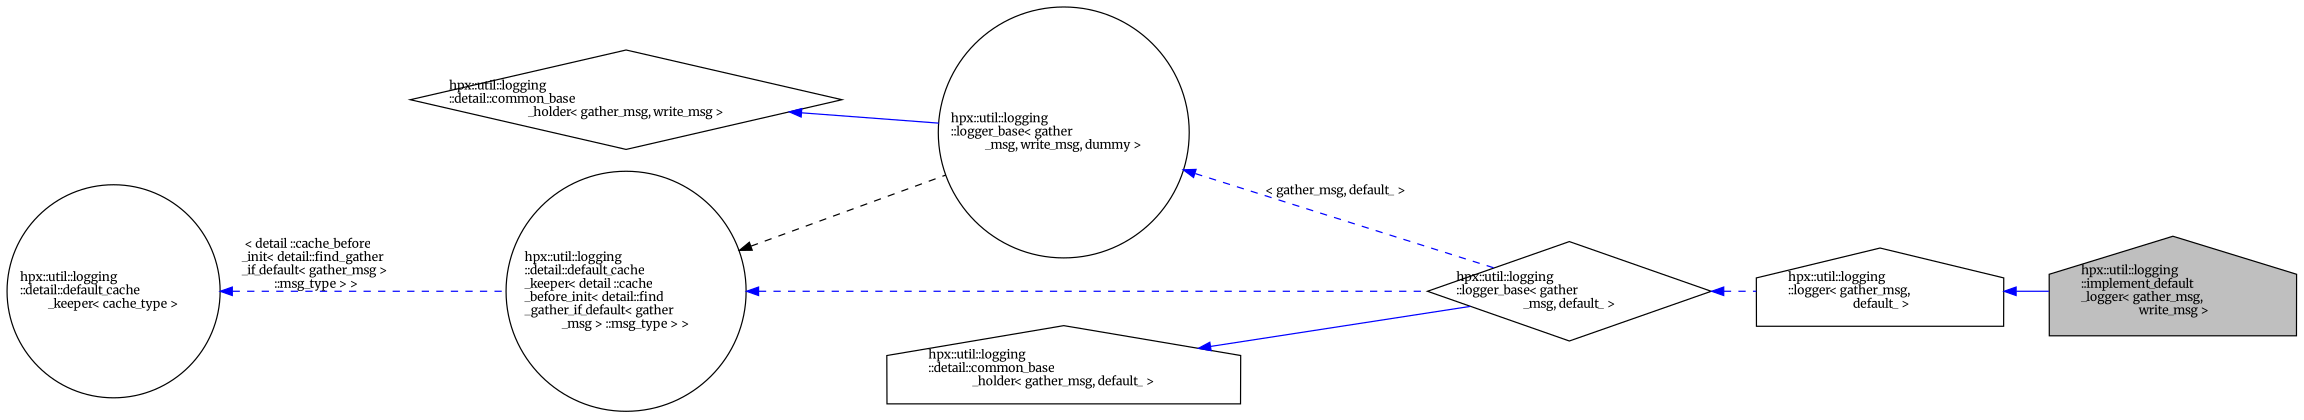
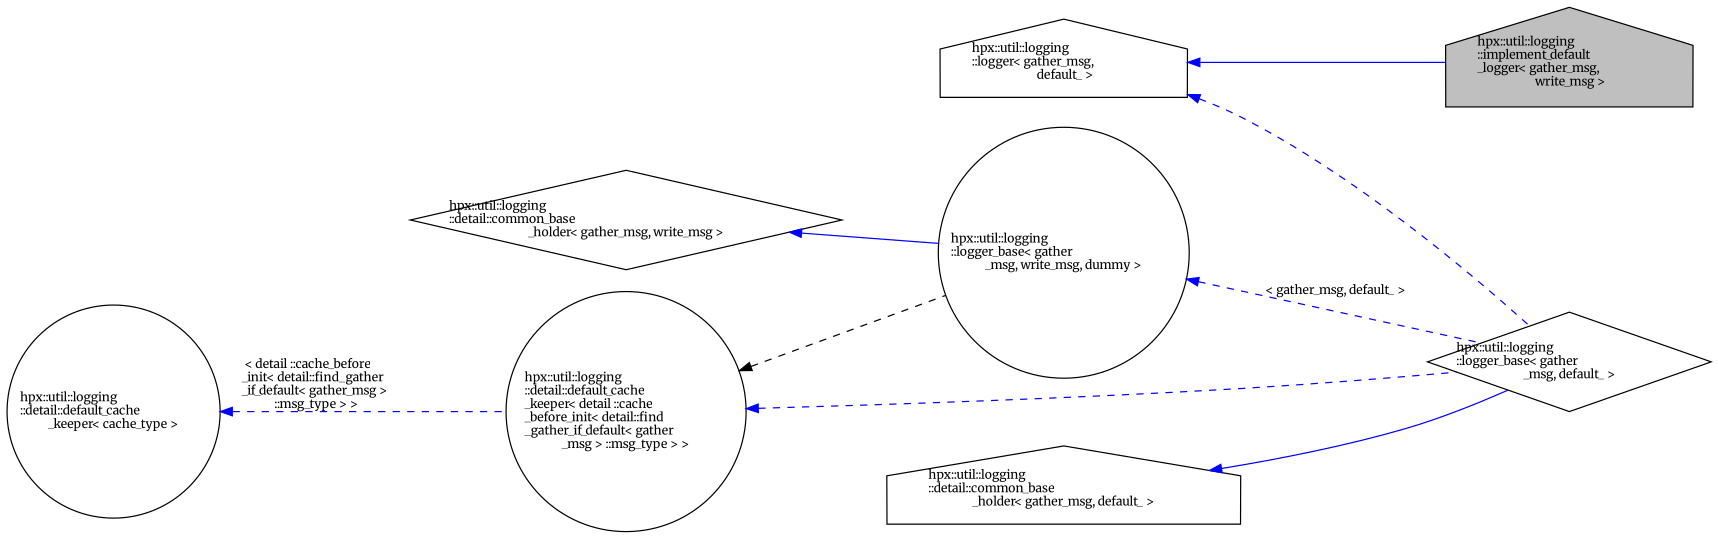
(1740, 291) -> (1373, 199)
